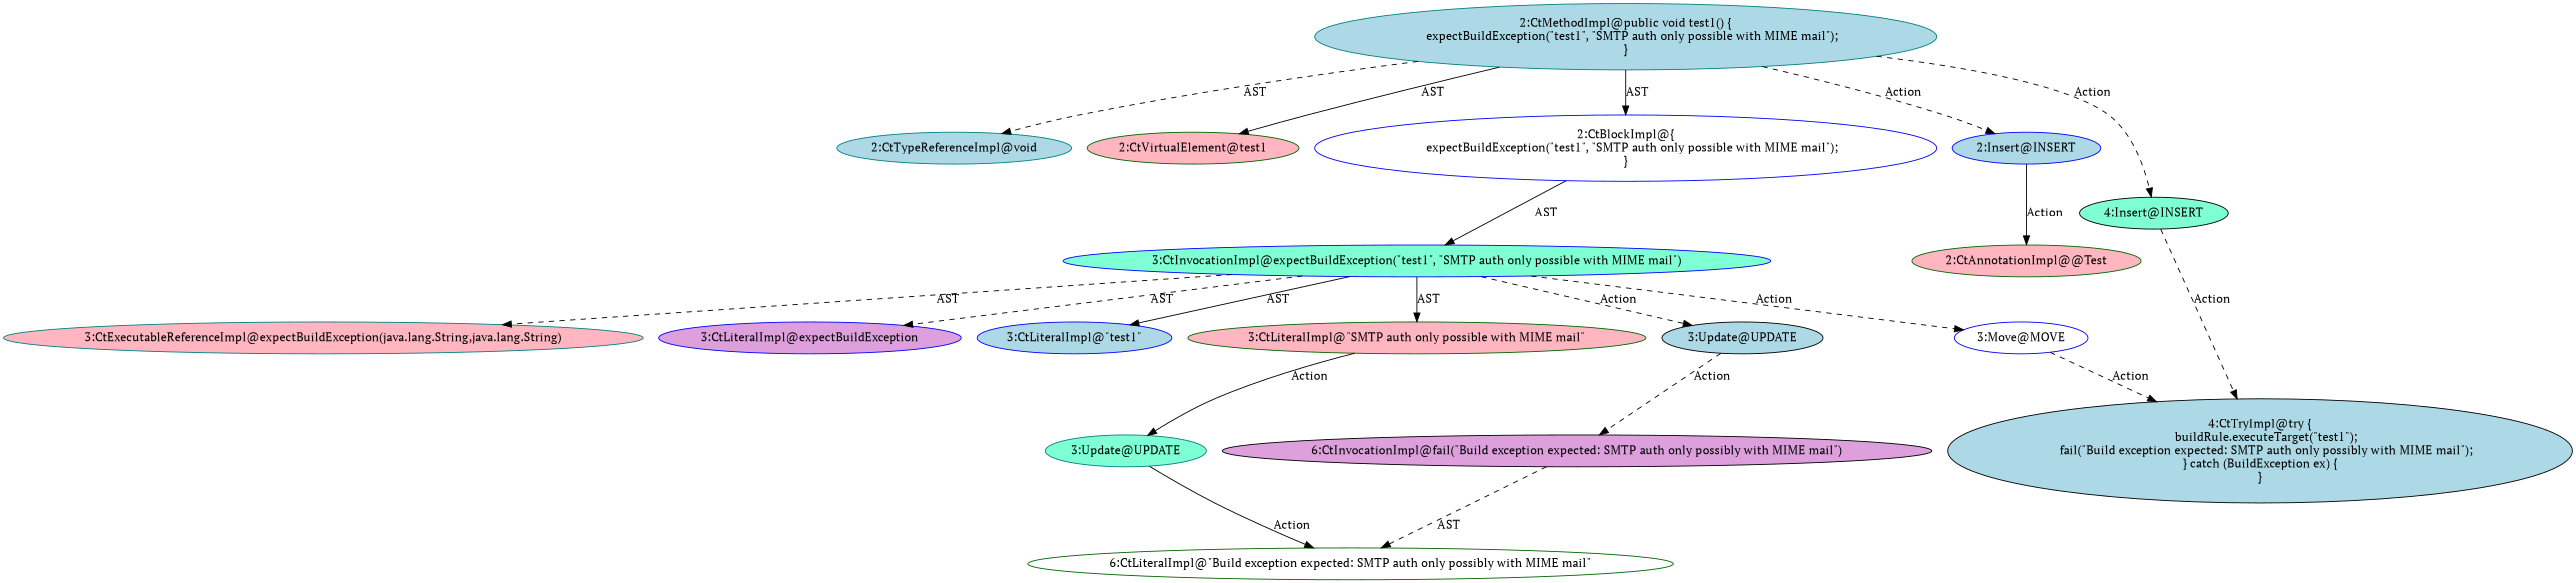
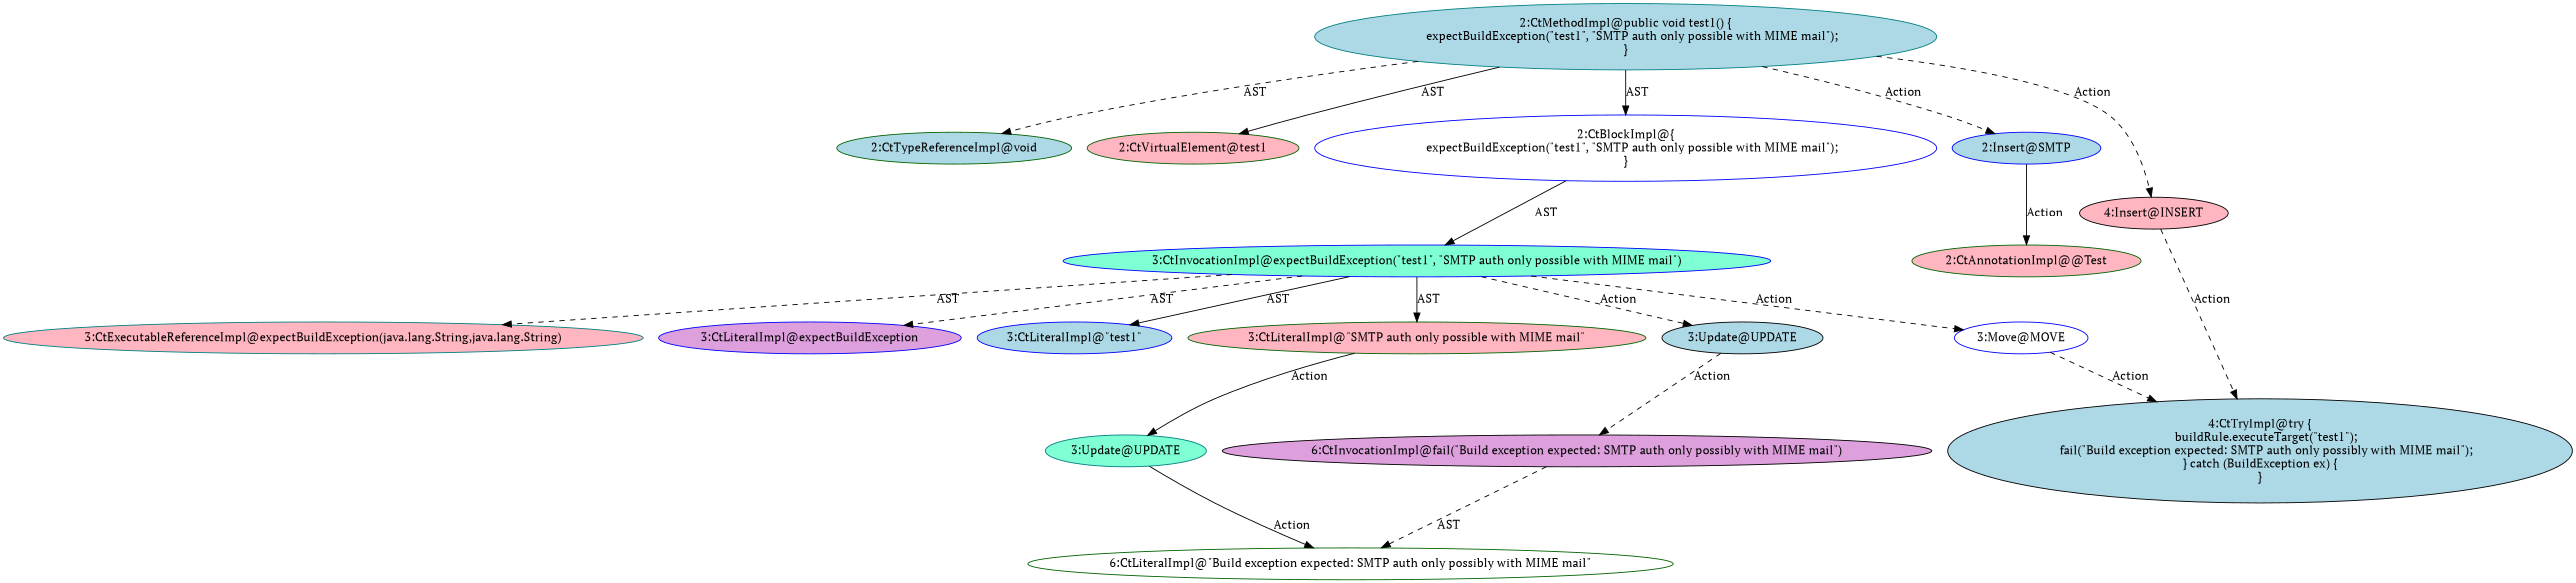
(954, 148) -> (954, 148)
(2026, 148) -> (2026, 148)
(2154, 213) -> (2154, 213)
